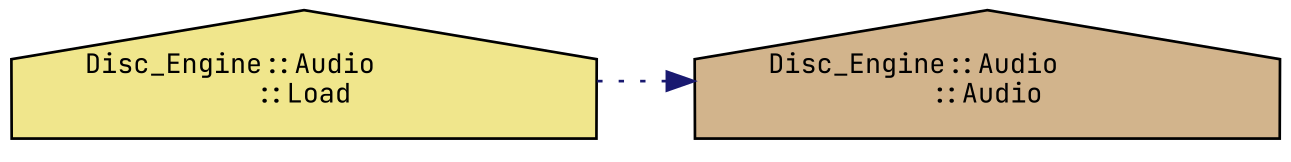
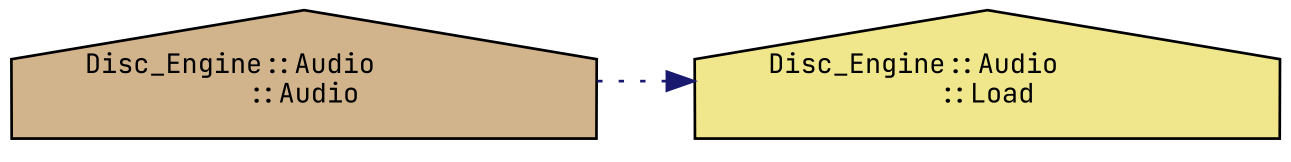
(632, 81) -> (632, 81)
